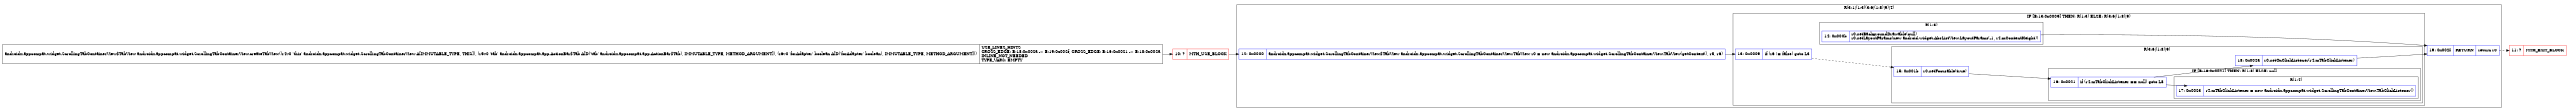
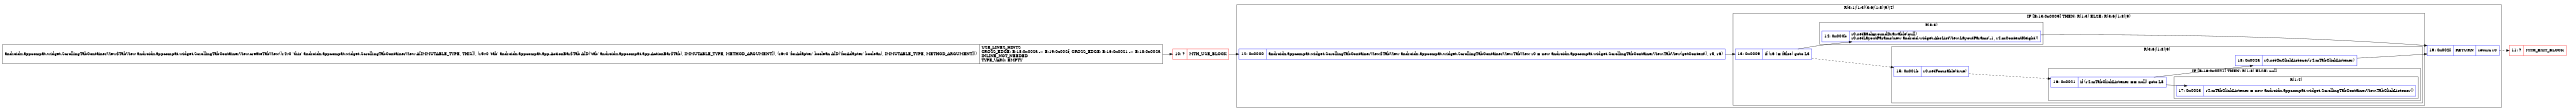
(1931, 25) -> (1931, 25)
none -> (1818, 46)
(2008, 76) -> (2008, 76)
